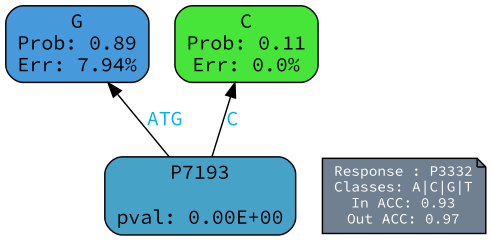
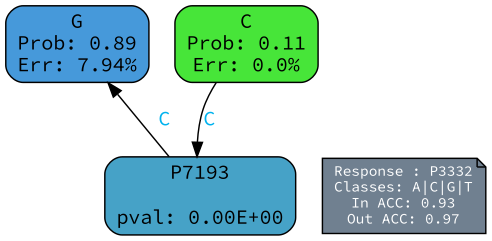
(165, 120) -> (165, 120)
(221, 127) -> (203, 111)
